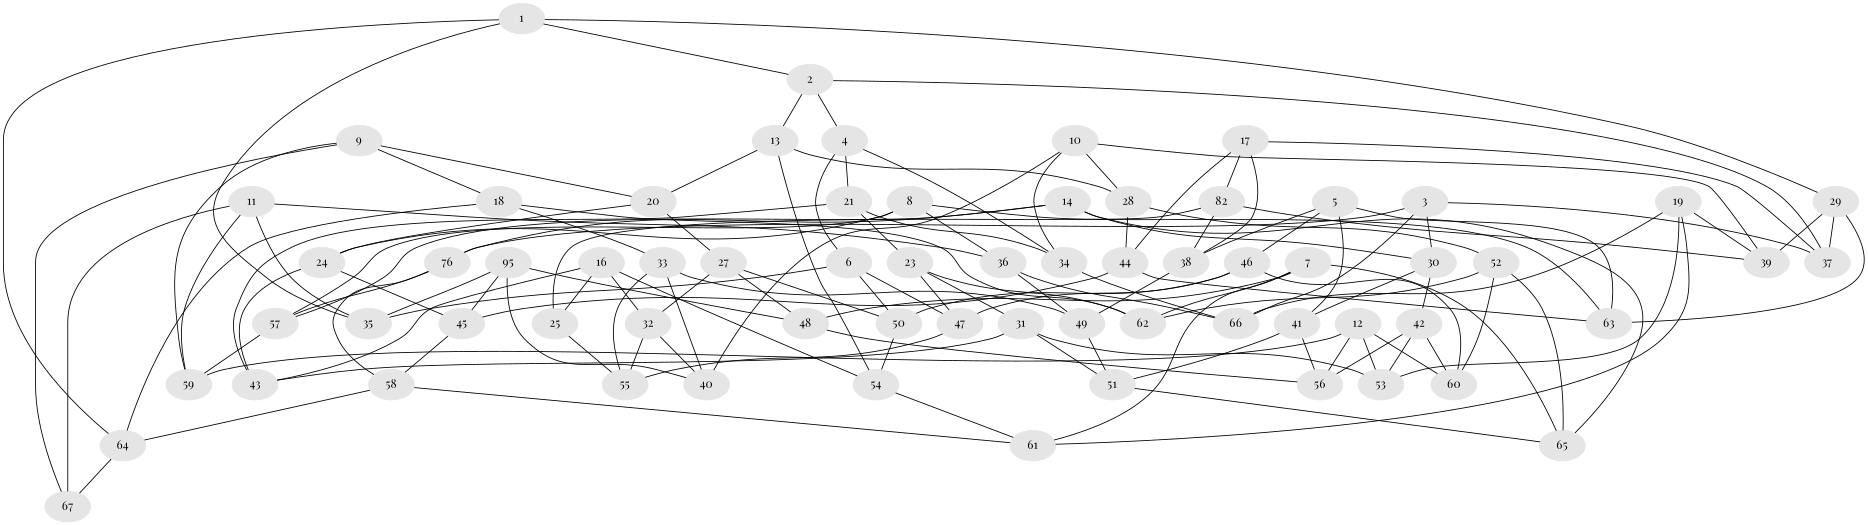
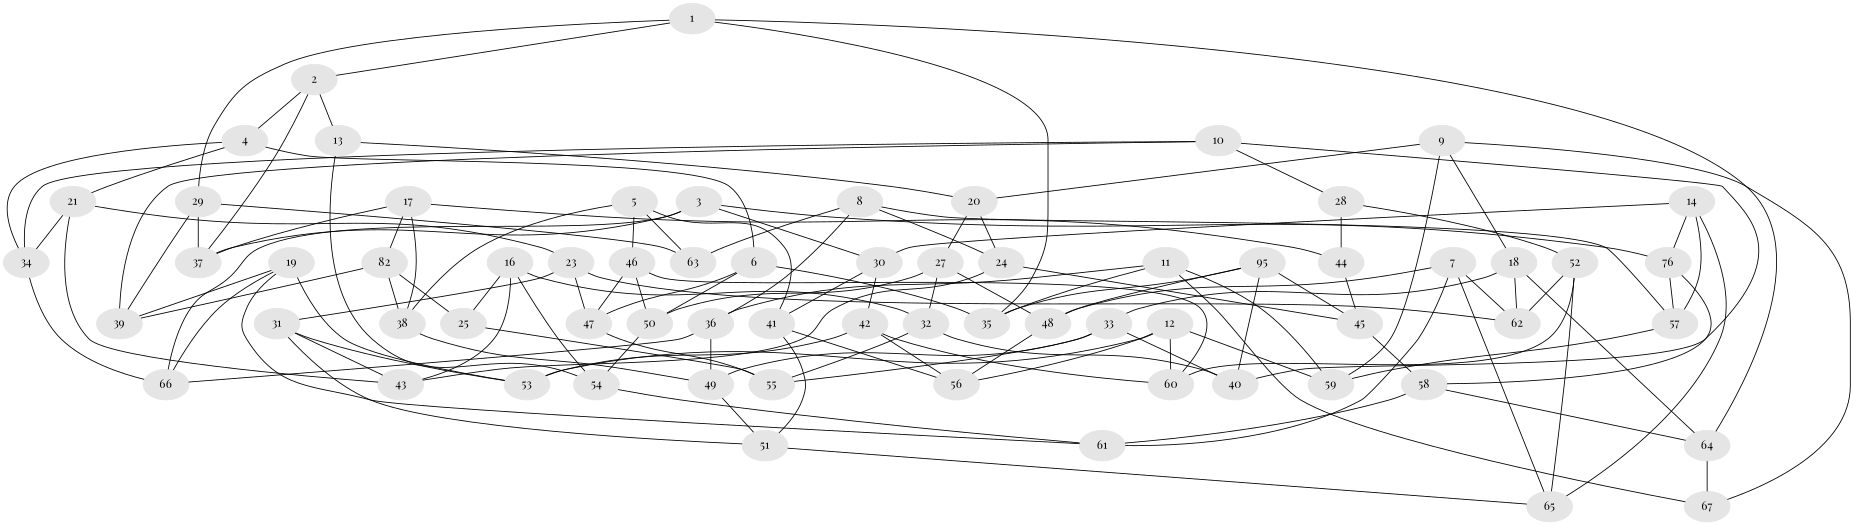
(953, 169) -> none
(1375, 301) -> none
